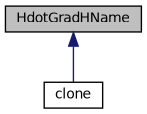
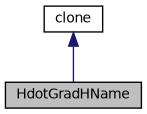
(73, 64) -> (73, 64)
